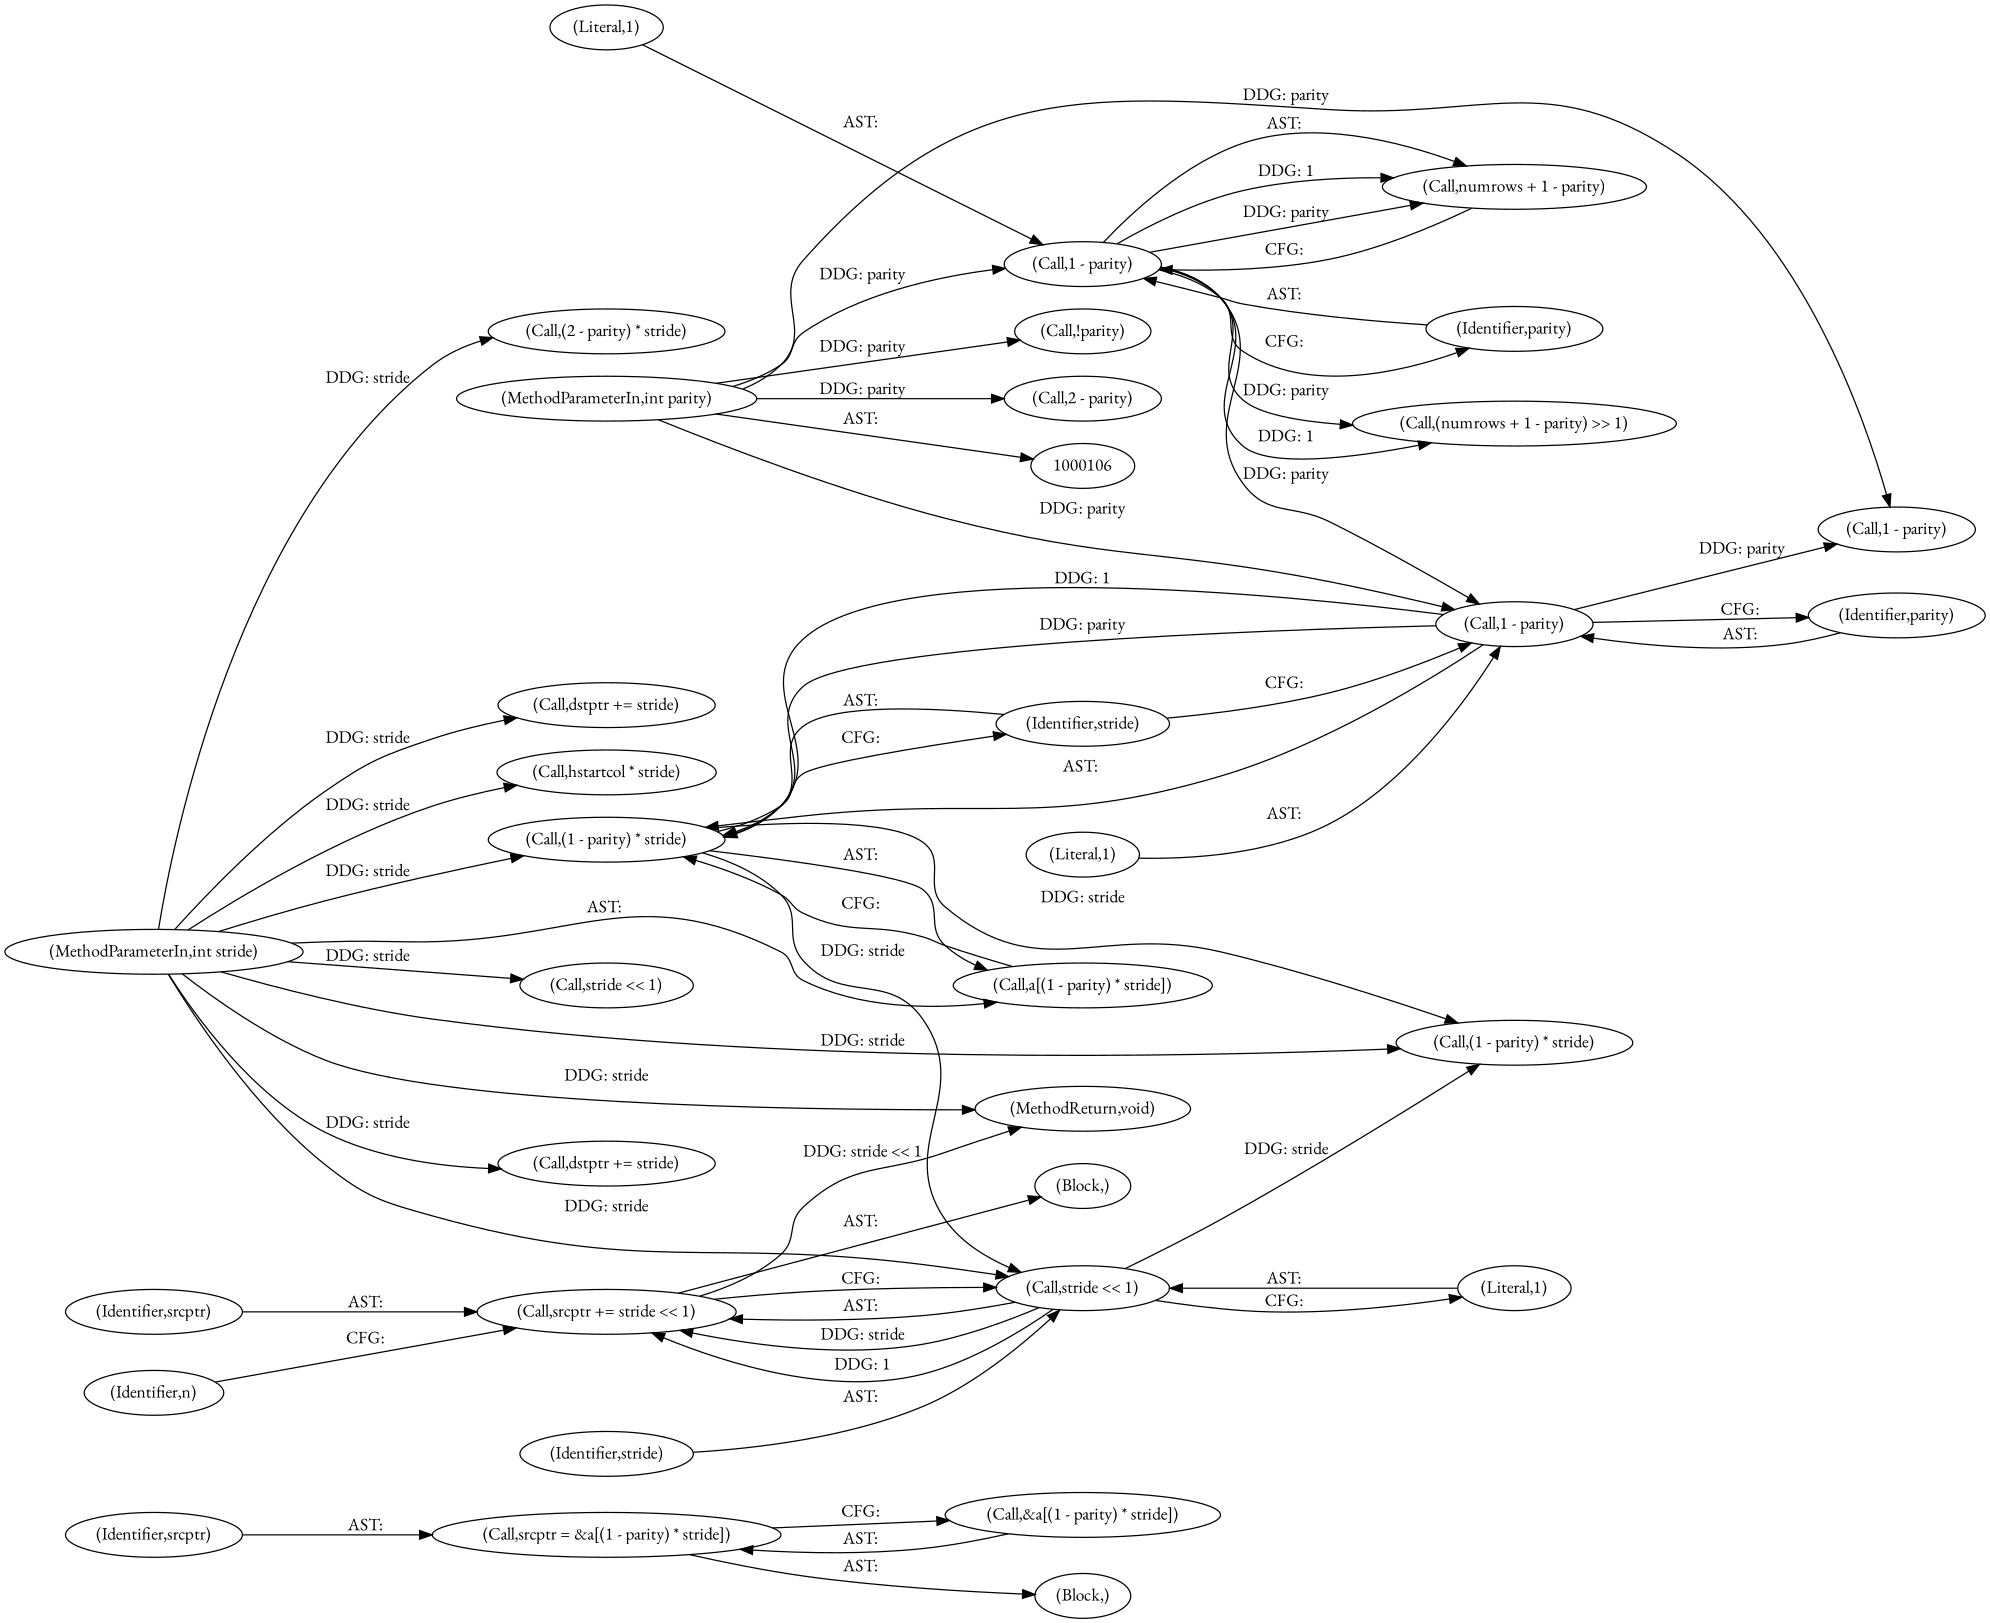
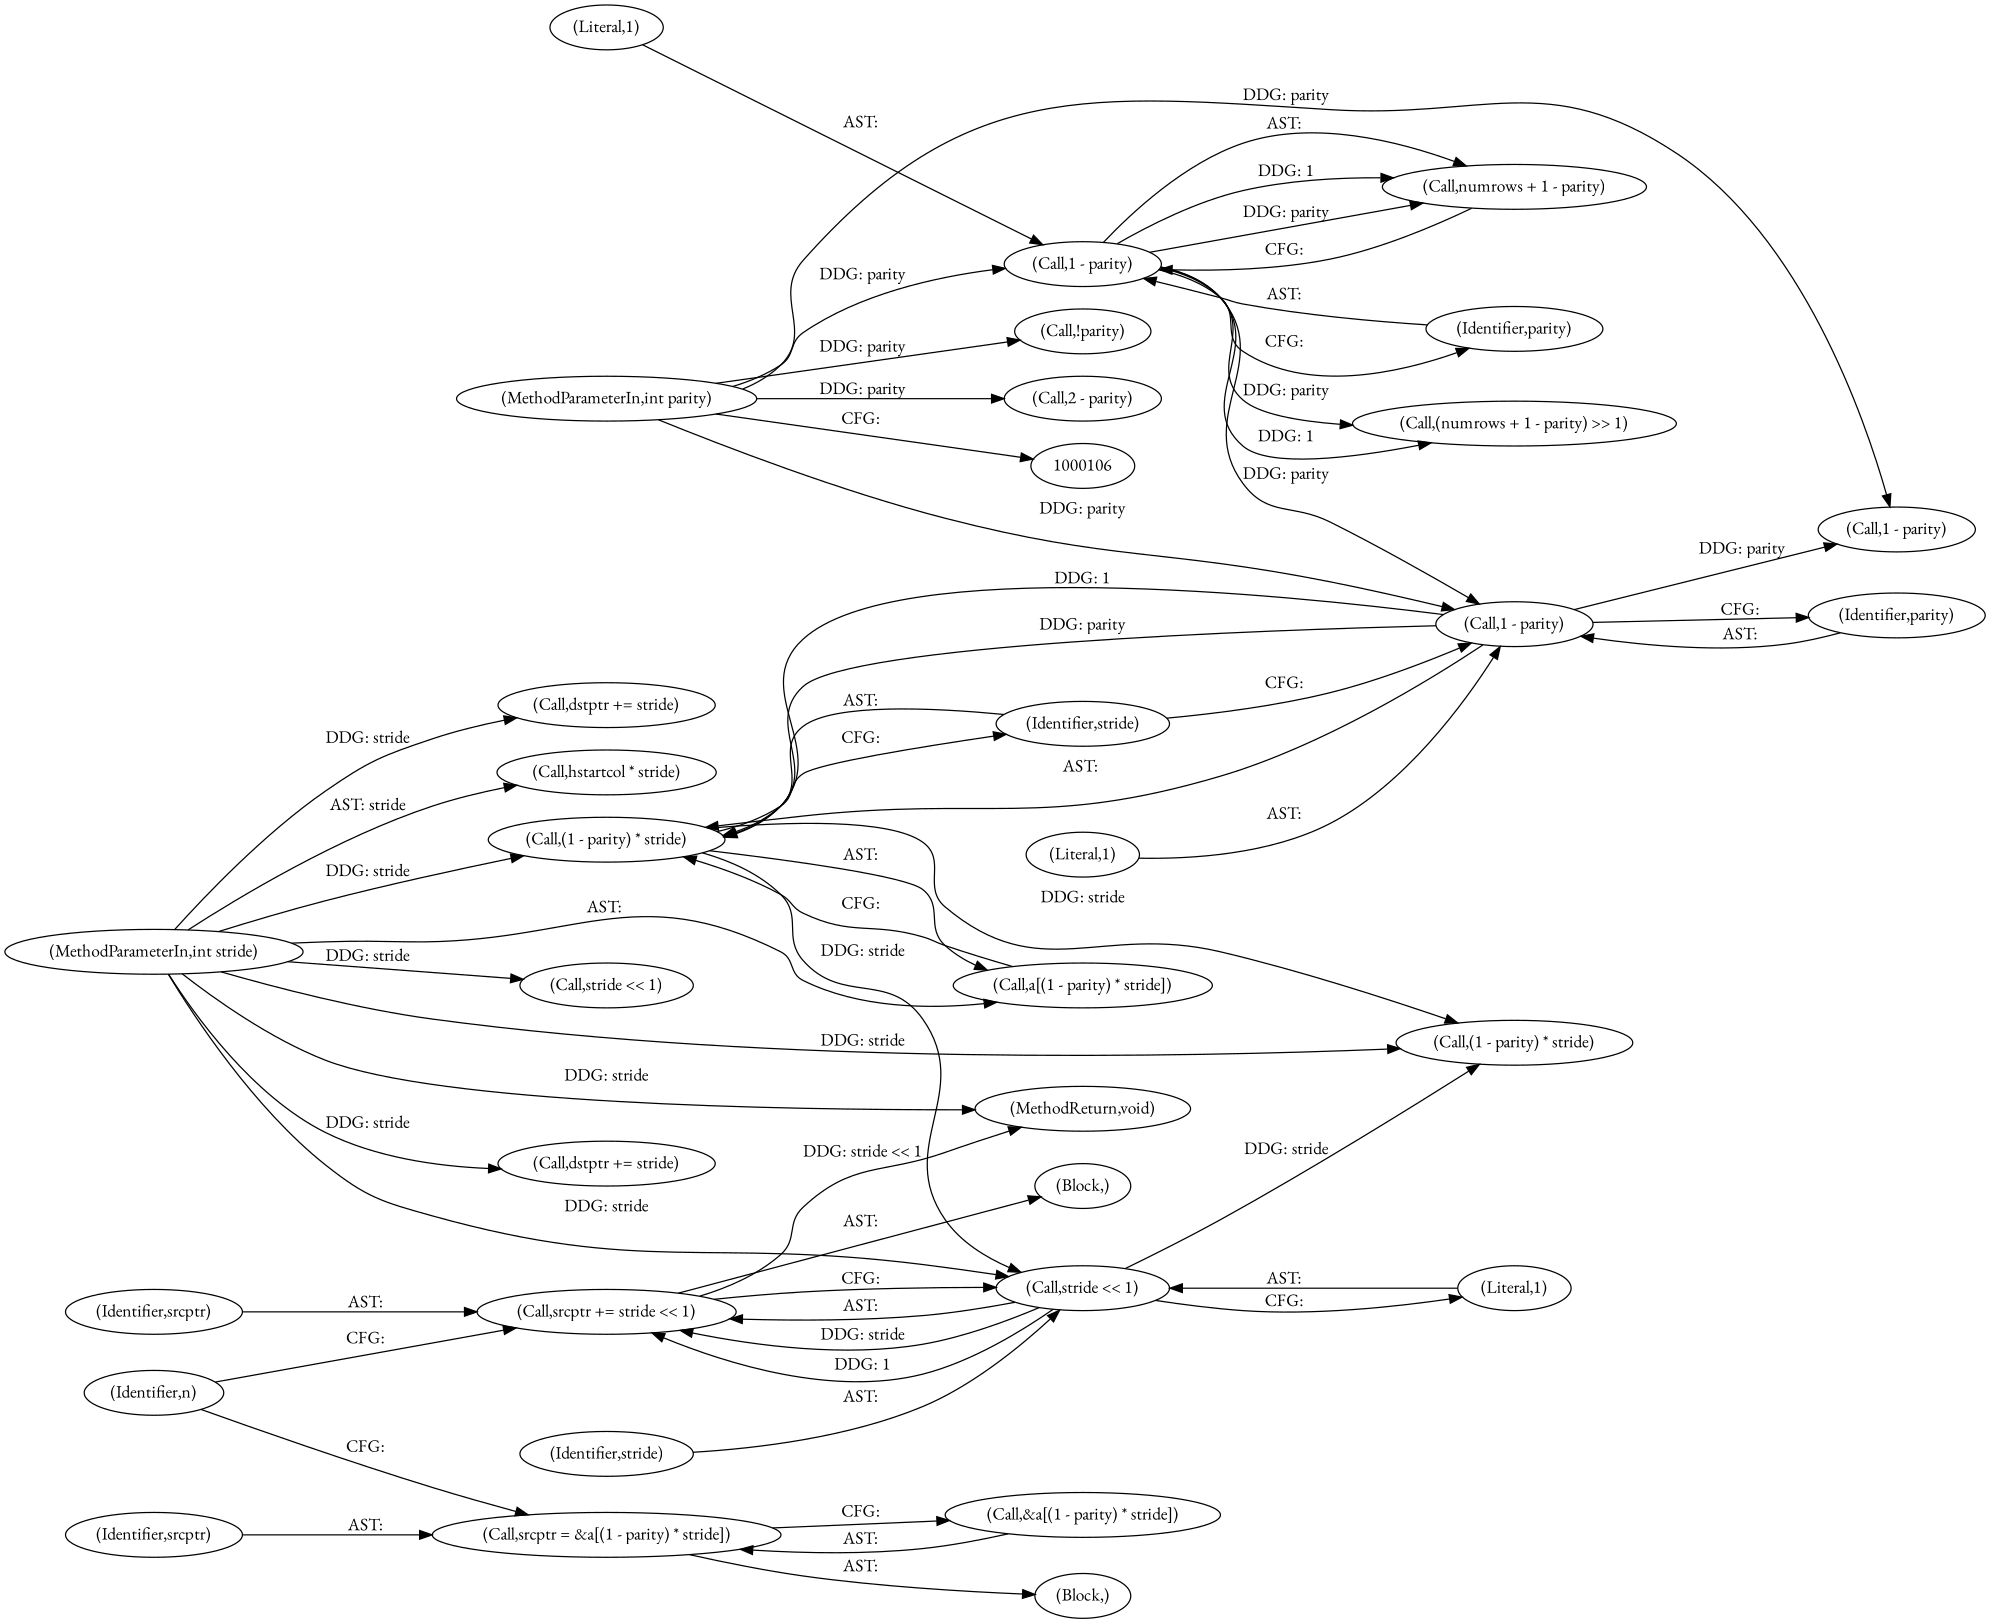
(607, 331) -> none
(863, 419) -> (863, 419)
(368, 805) -> (368, 805)
none -> (358, 1463)
